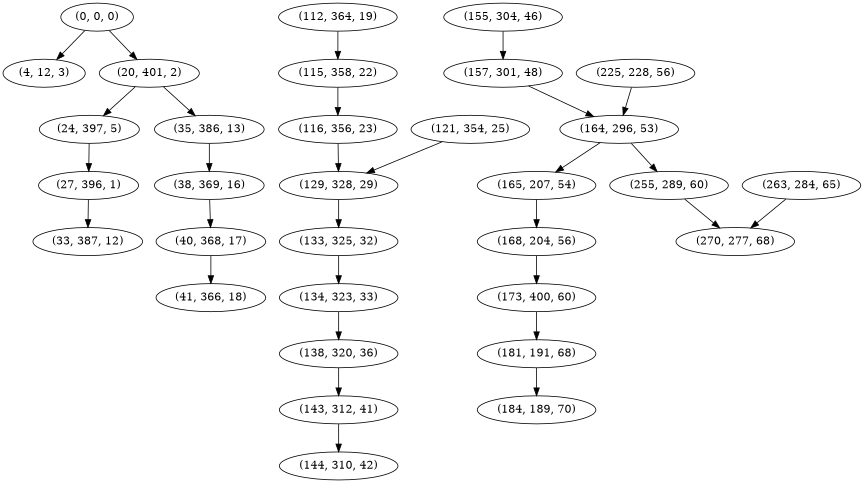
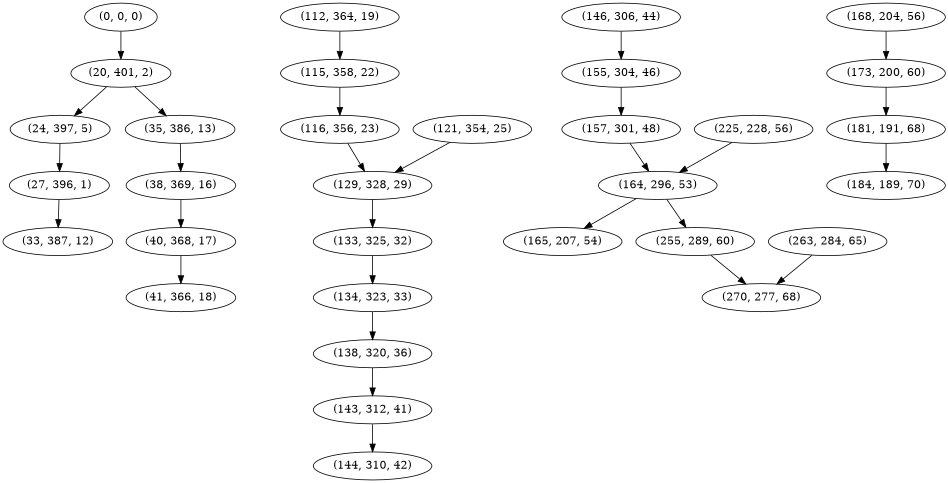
none -> (621, 17)
(44, 73) -> none
(537, 210) -> none
(537, 298) -> (886, 73)
